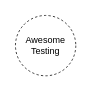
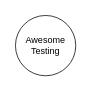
(45, 45) -> (45, 45)
